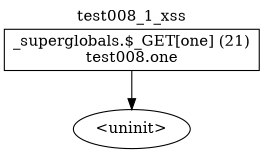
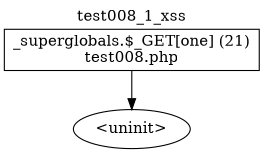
(132, 50) -> (132, 50)
